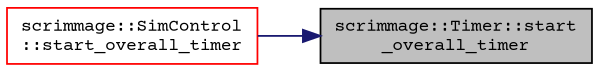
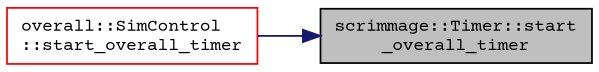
(132, 36) -> (132, 36)
